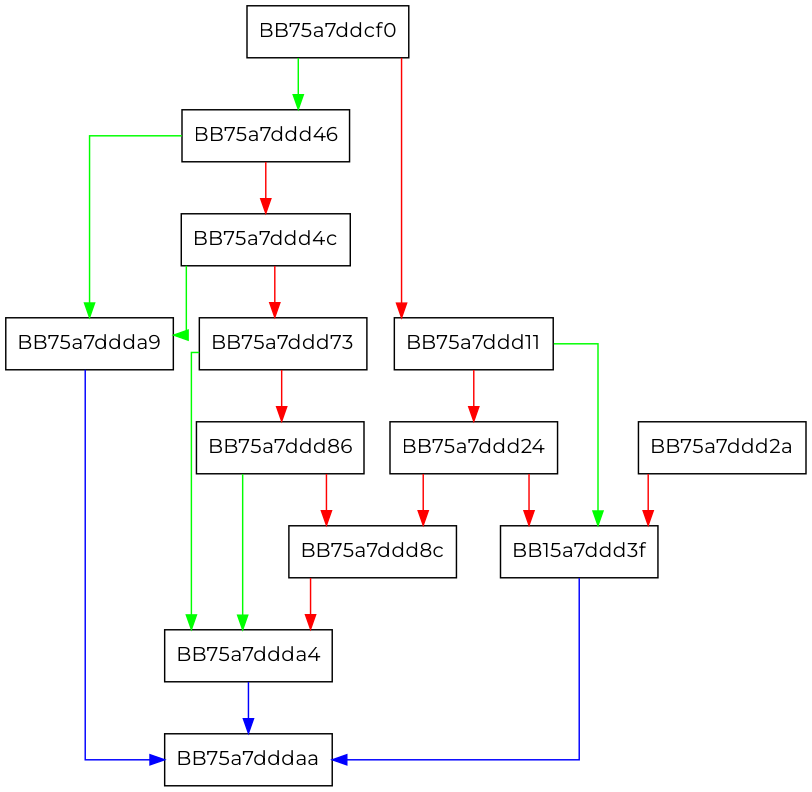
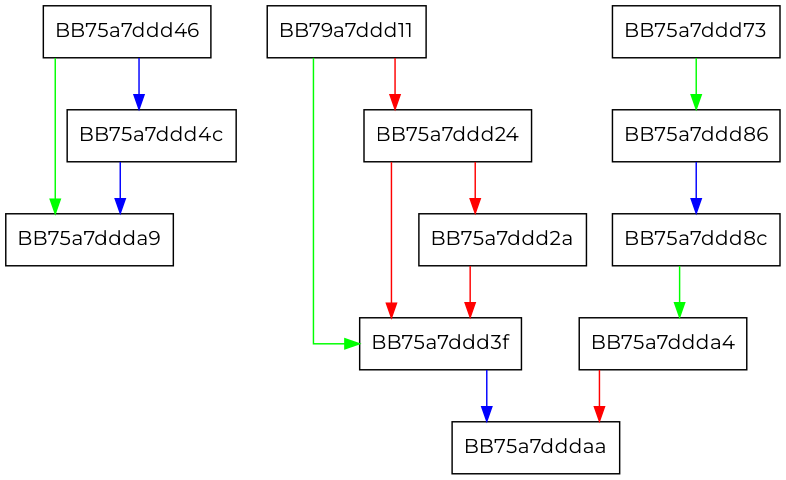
(328, 32) -> none
(266, 180) -> (139, 76)
(275, 284) -> none
(186, 301) -> (120, 180)
(474, 344) -> (347, 32)
(282, 388) -> (696, 76)
(191, 480) -> none
(326, 492) -> (696, 180)
(423, 492) -> (475, 180)
(243, 545) -> none
(579, 552) -> (441, 344)
(311, 596) -> (680, 284)
(85, 597) -> none
(248, 700) -> (599, 388)
